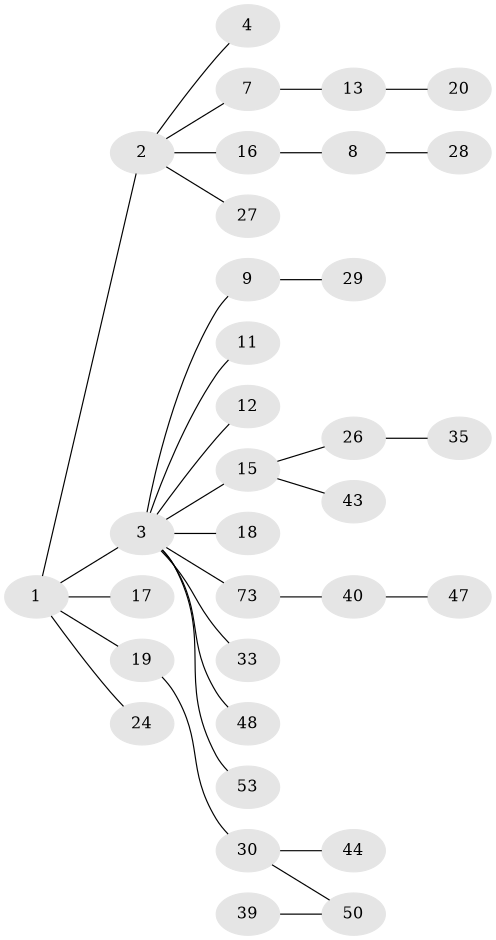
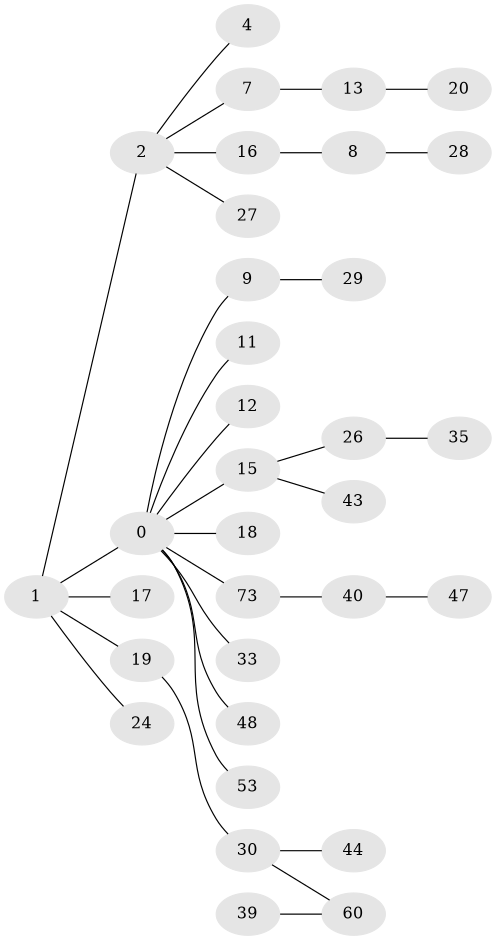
(142, 533) -> (142, 533)
(354, 914) -> (354, 914)
